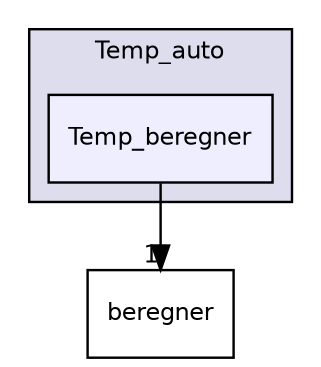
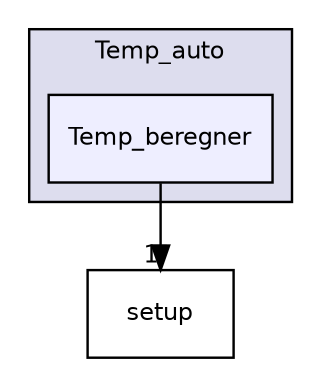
(161, 314) -> (161, 314)
